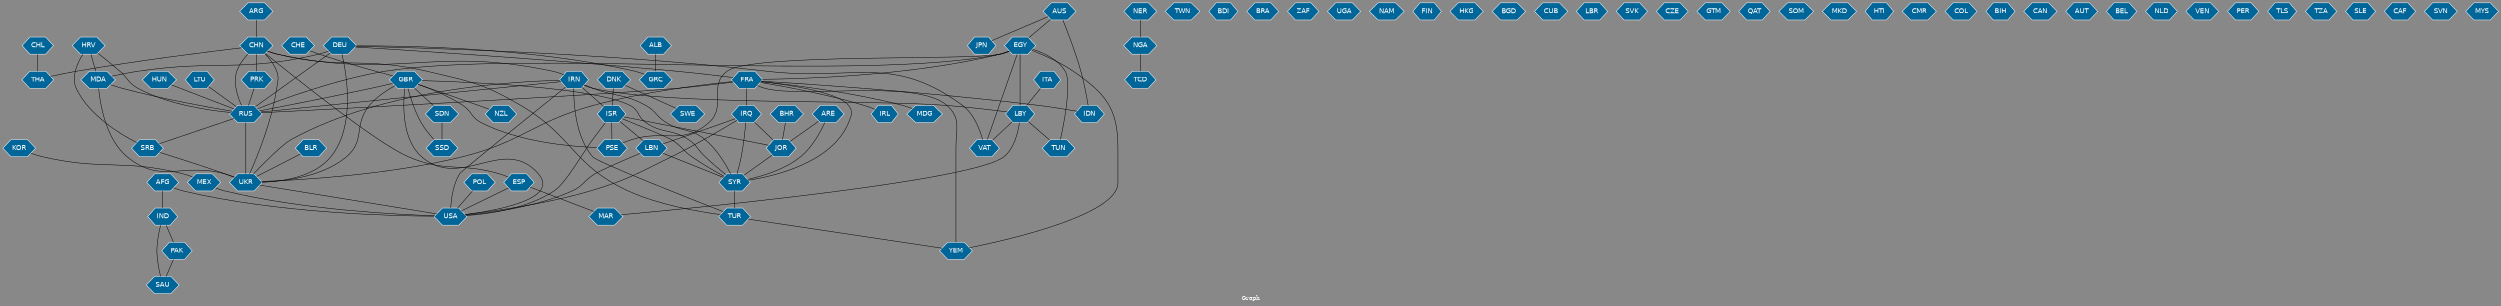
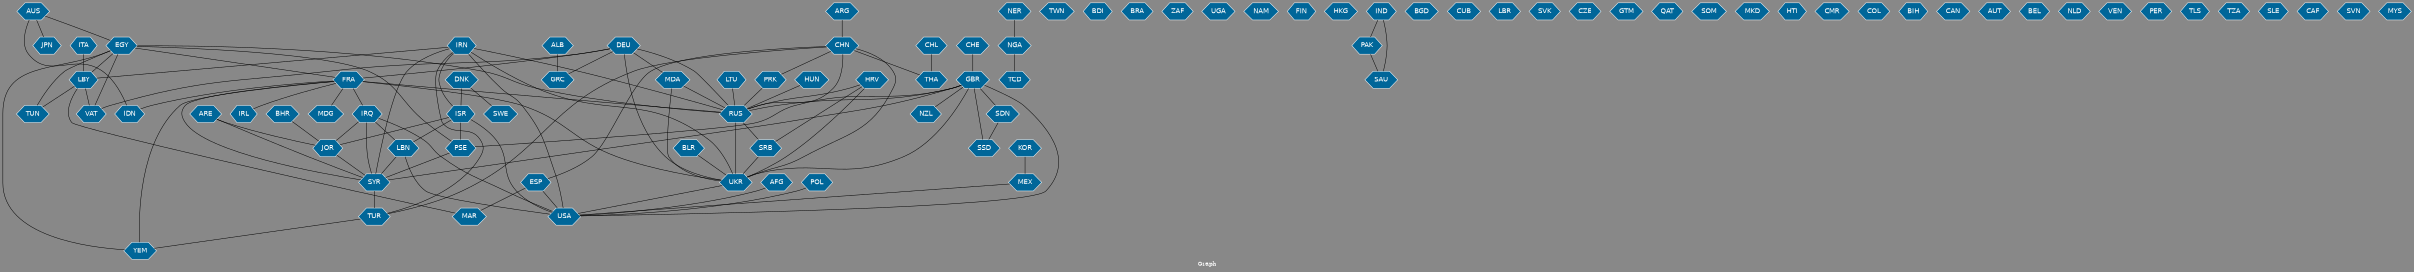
(93, 63) -> (810, 139)
(416, 63) -> none
(676, 143) -> (418, 165)
(163, 200) -> none
